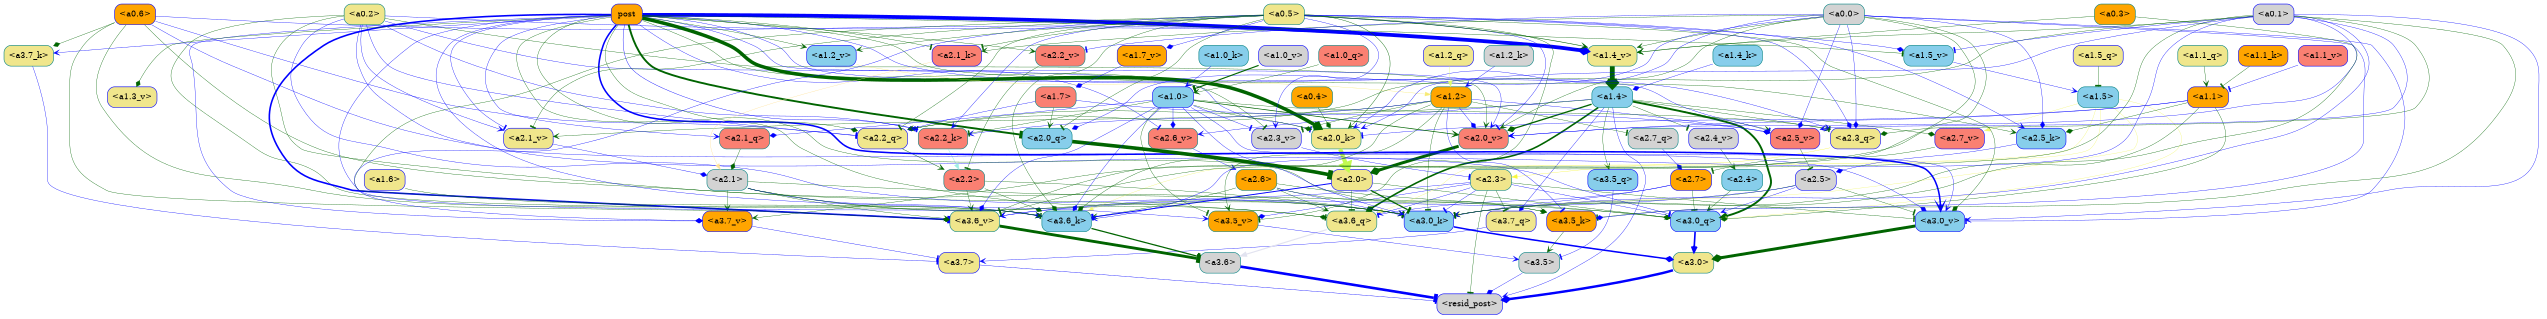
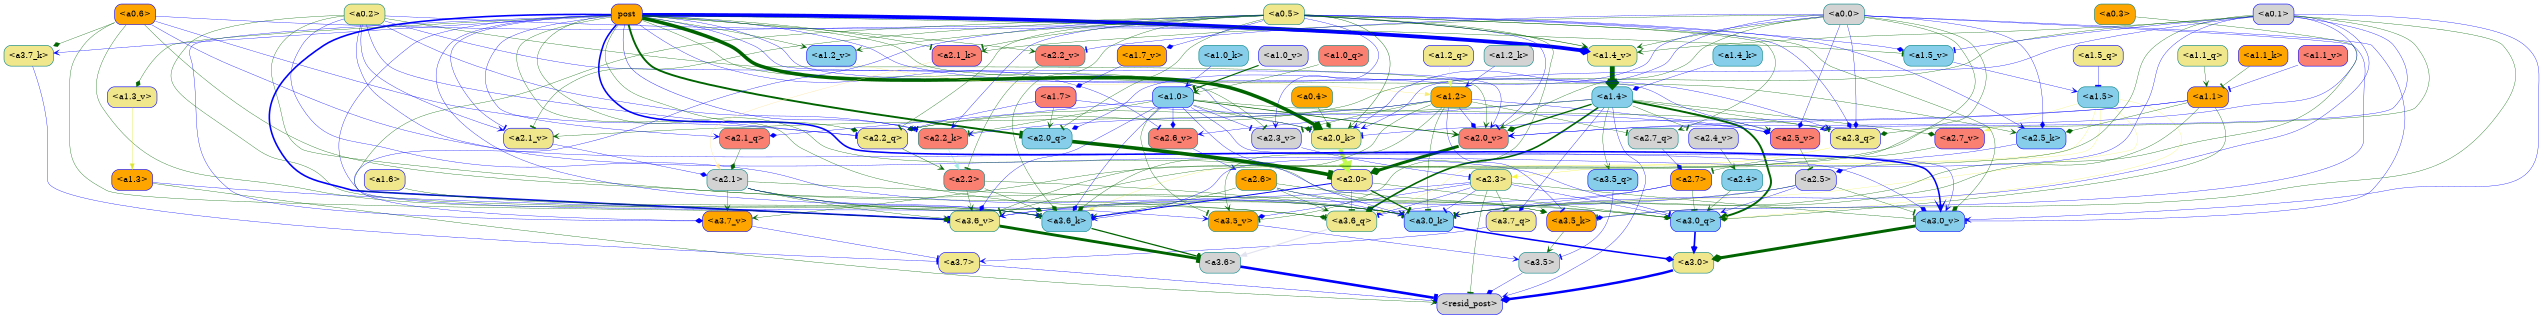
none -> (1605, 27)
(1869, 32) -> none
(2098, 75) -> (2098, 75)
(1056, 97) -> (1056, 97)
none -> (132, 180)
